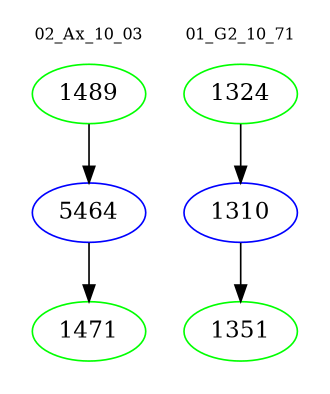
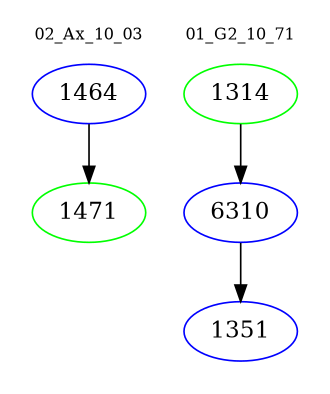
(89, 94) -> none
(241, 94) -> (241, 94)
(89, 213) -> (89, 94)
(241, 213) -> (241, 213)
(241, 331) -> (241, 331)
